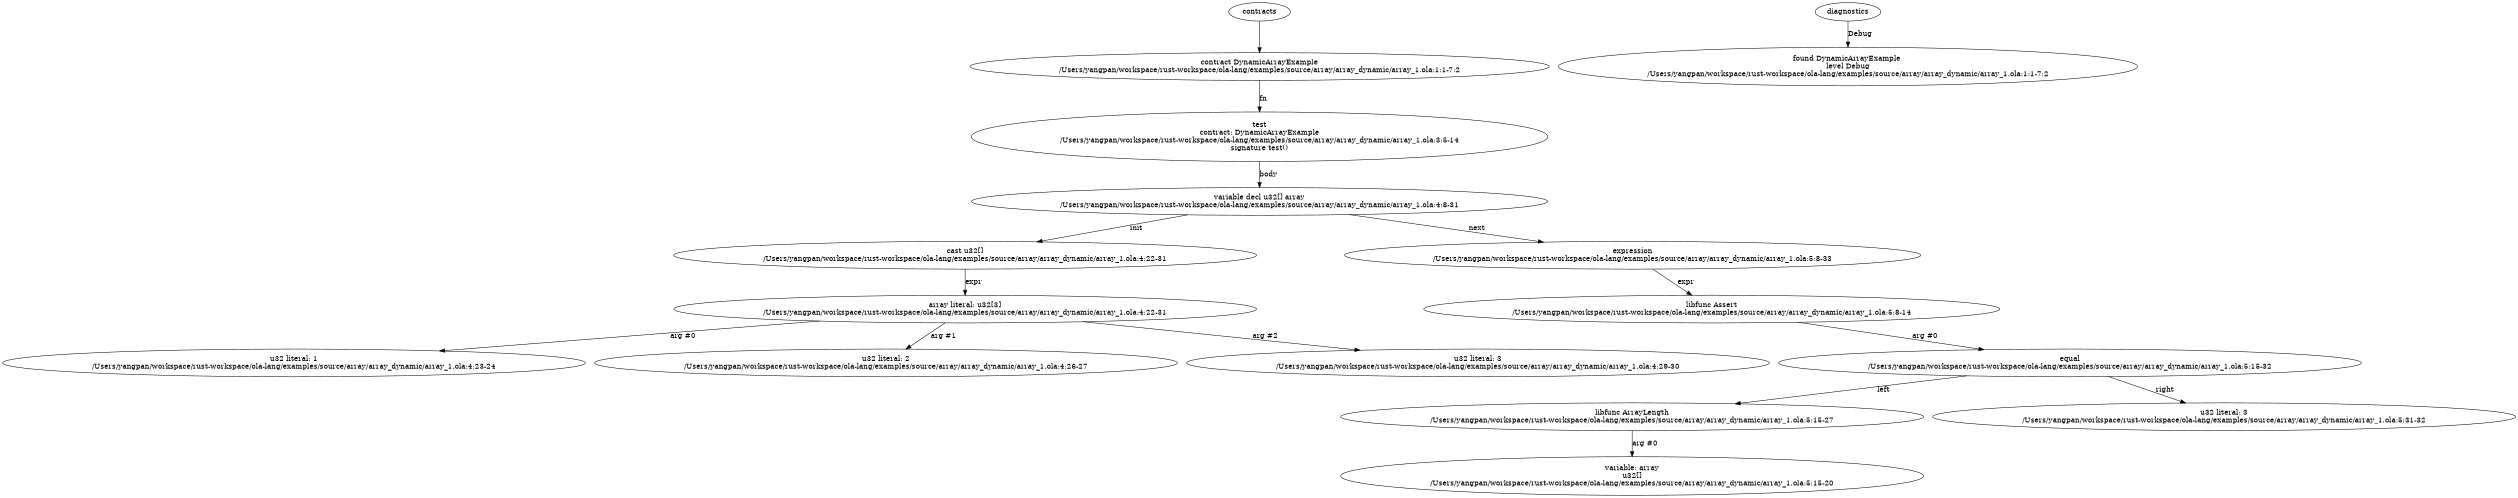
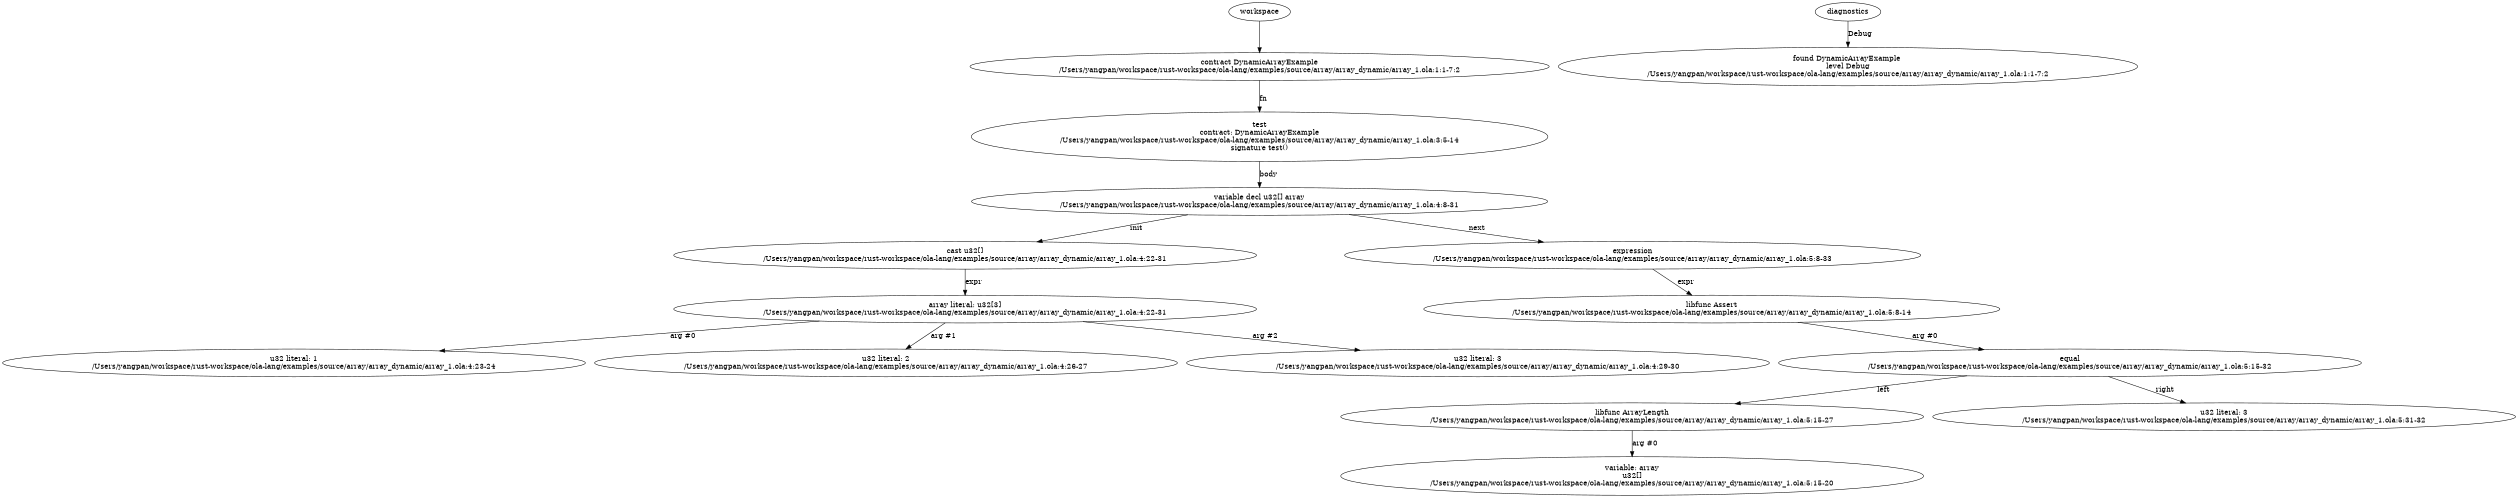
(1260, 12) -> (1260, 12)
